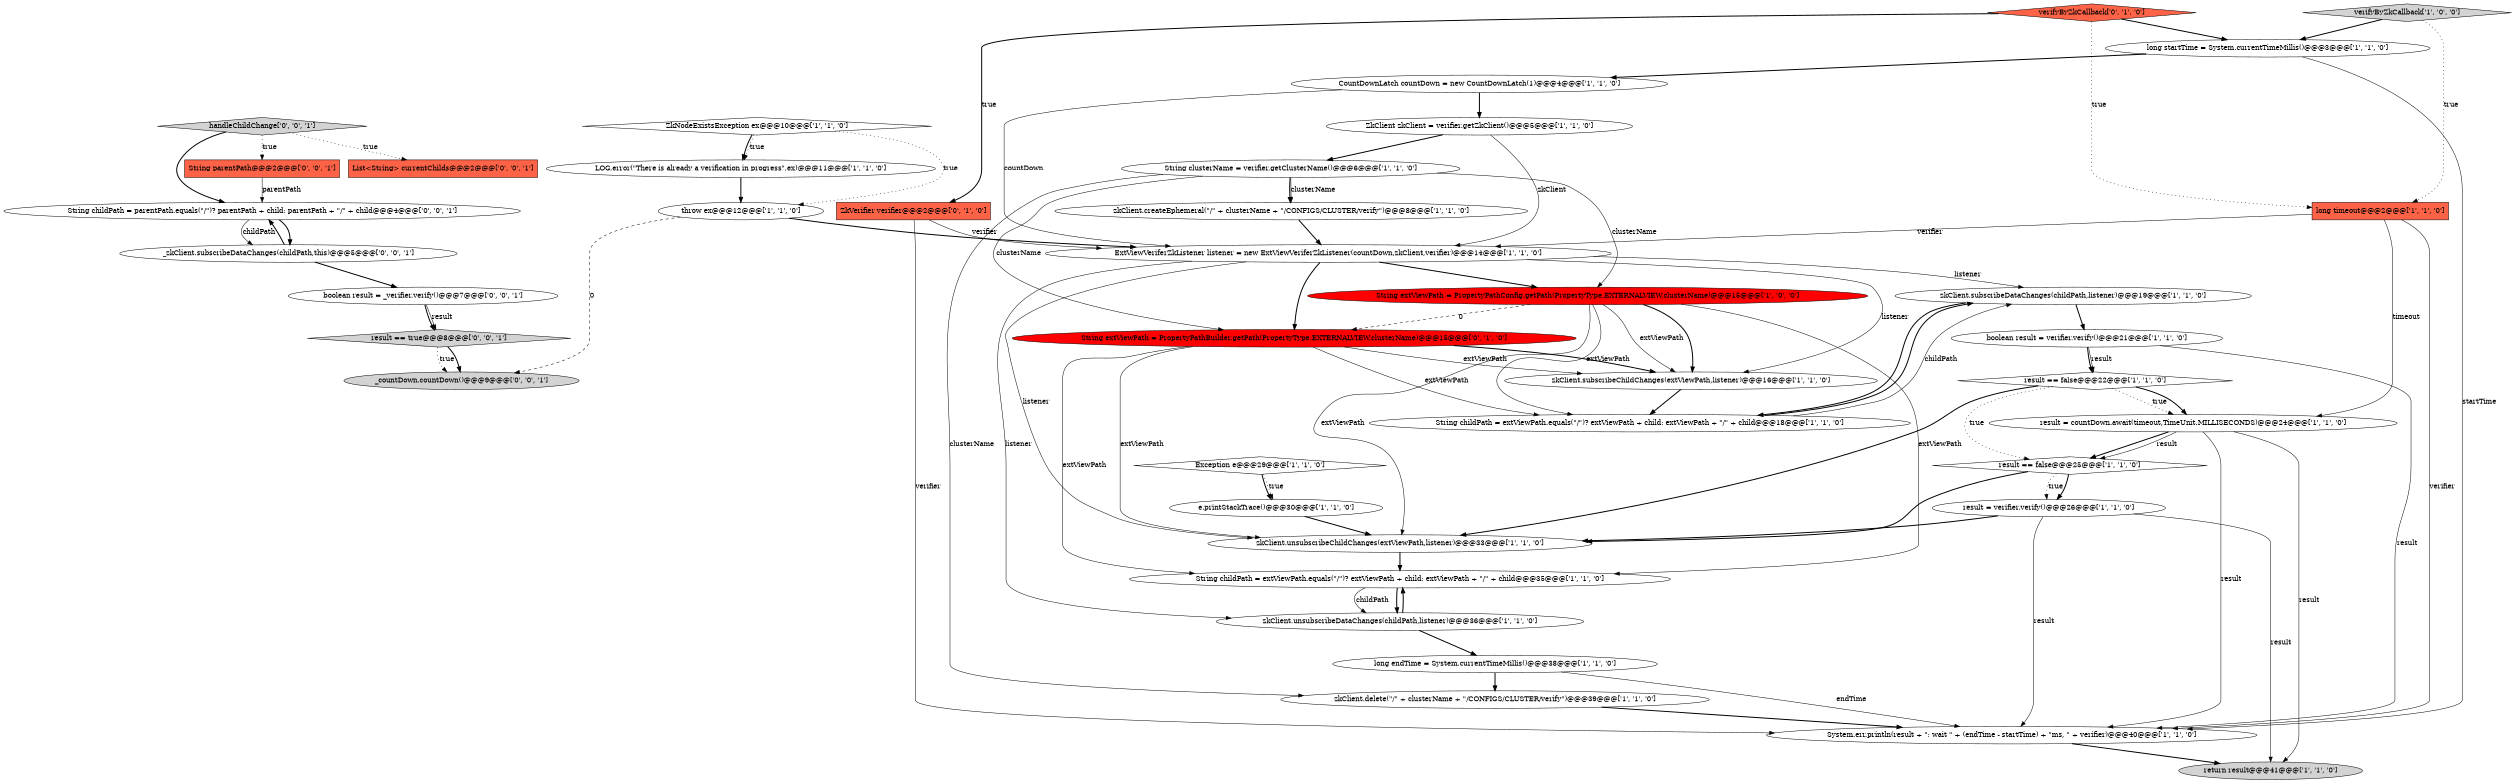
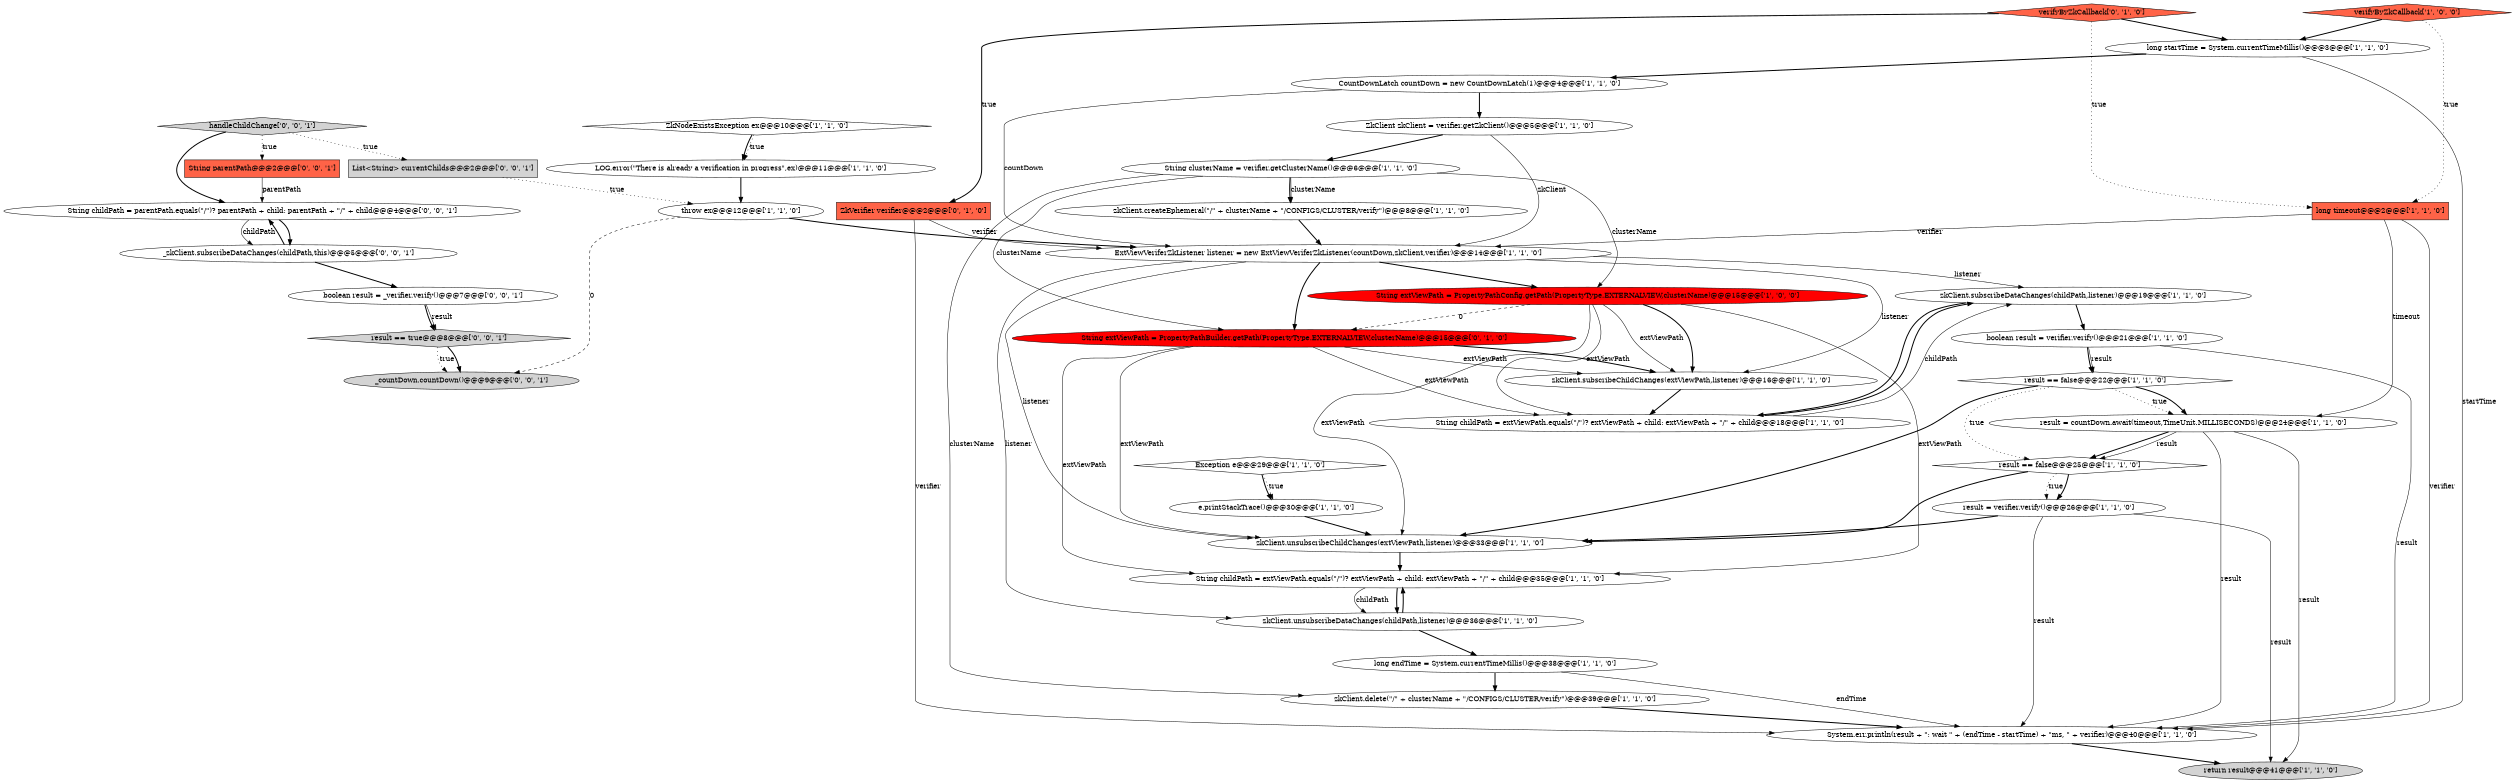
(2407, 13) -> (2407, 13)
(443, 169) -> (443, 169)
(935, 180) -> (595, 190)
